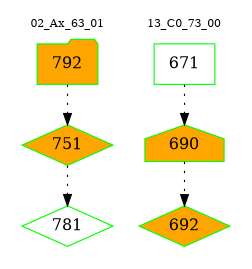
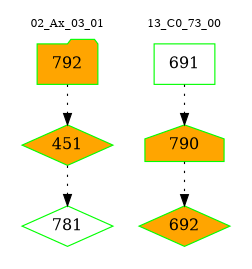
(68, 24) -> (68, 24)
(184, 64) -> (184, 64)
(68, 145) -> (68, 145)
(184, 145) -> (184, 145)
